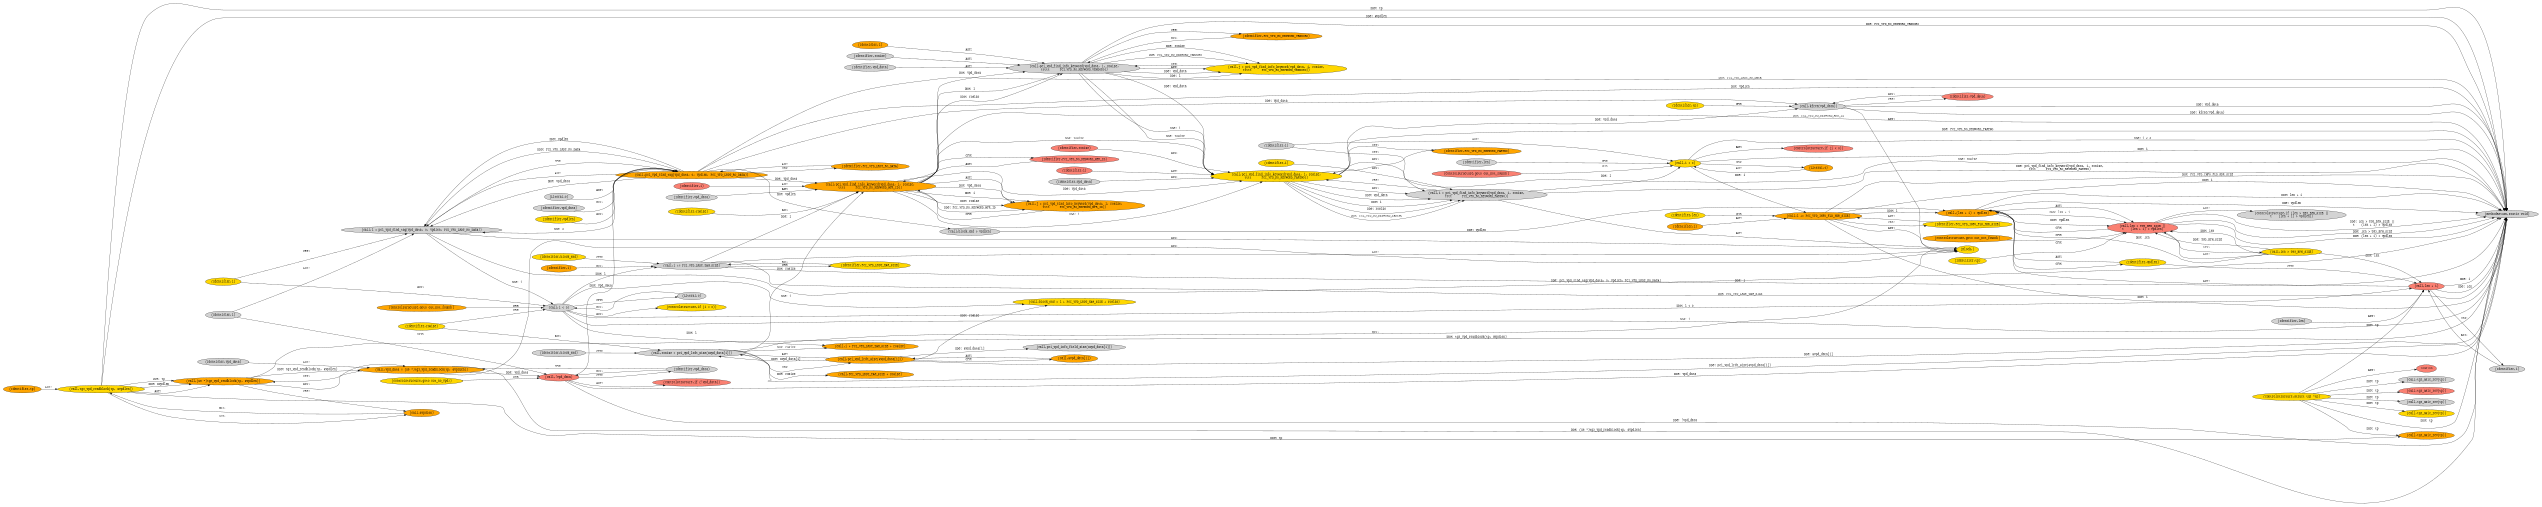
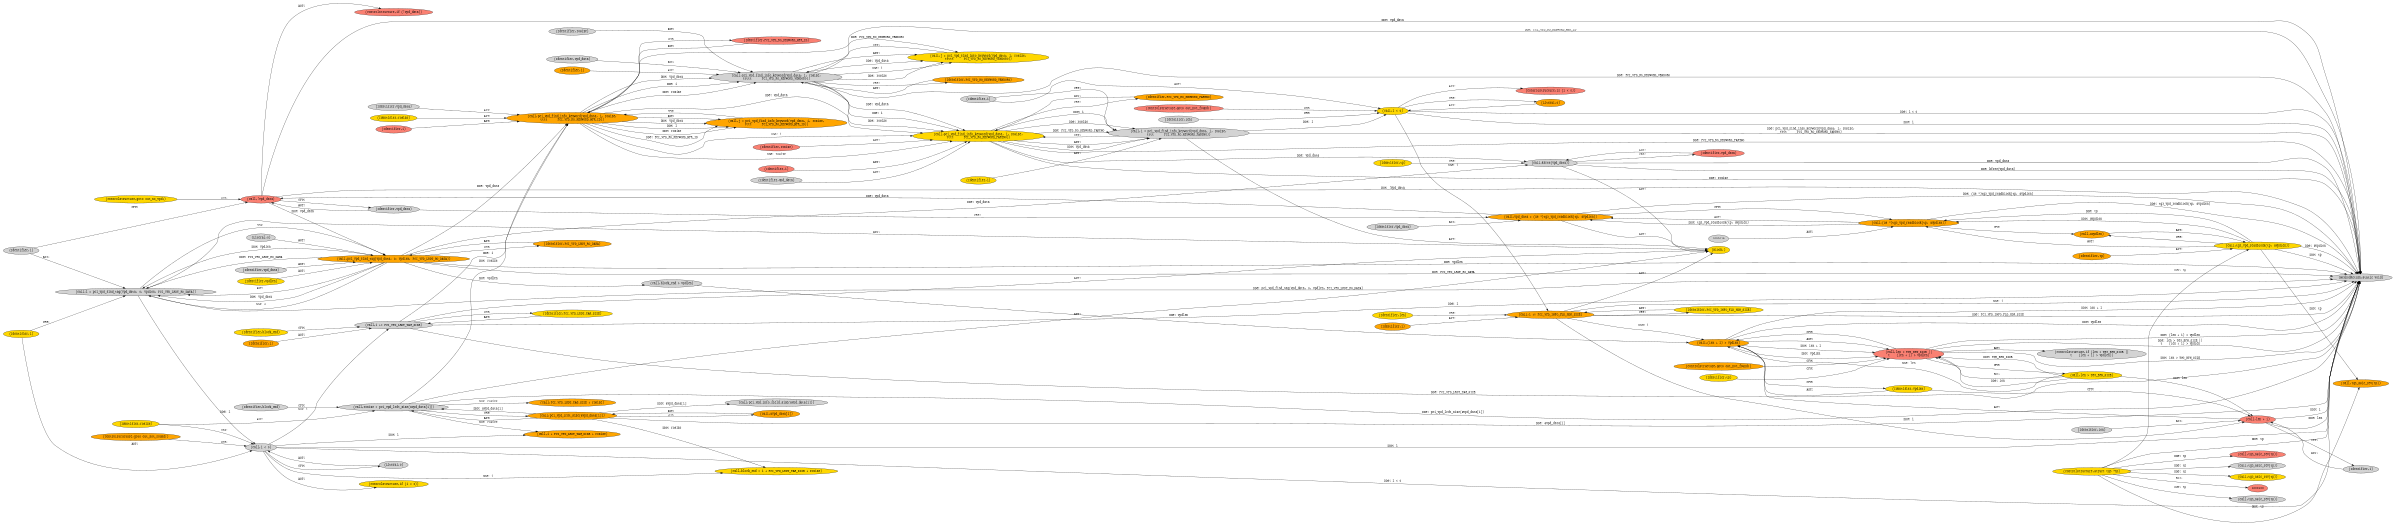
none -> (1719, 239)
(2367, 350) -> (2148, 354)
